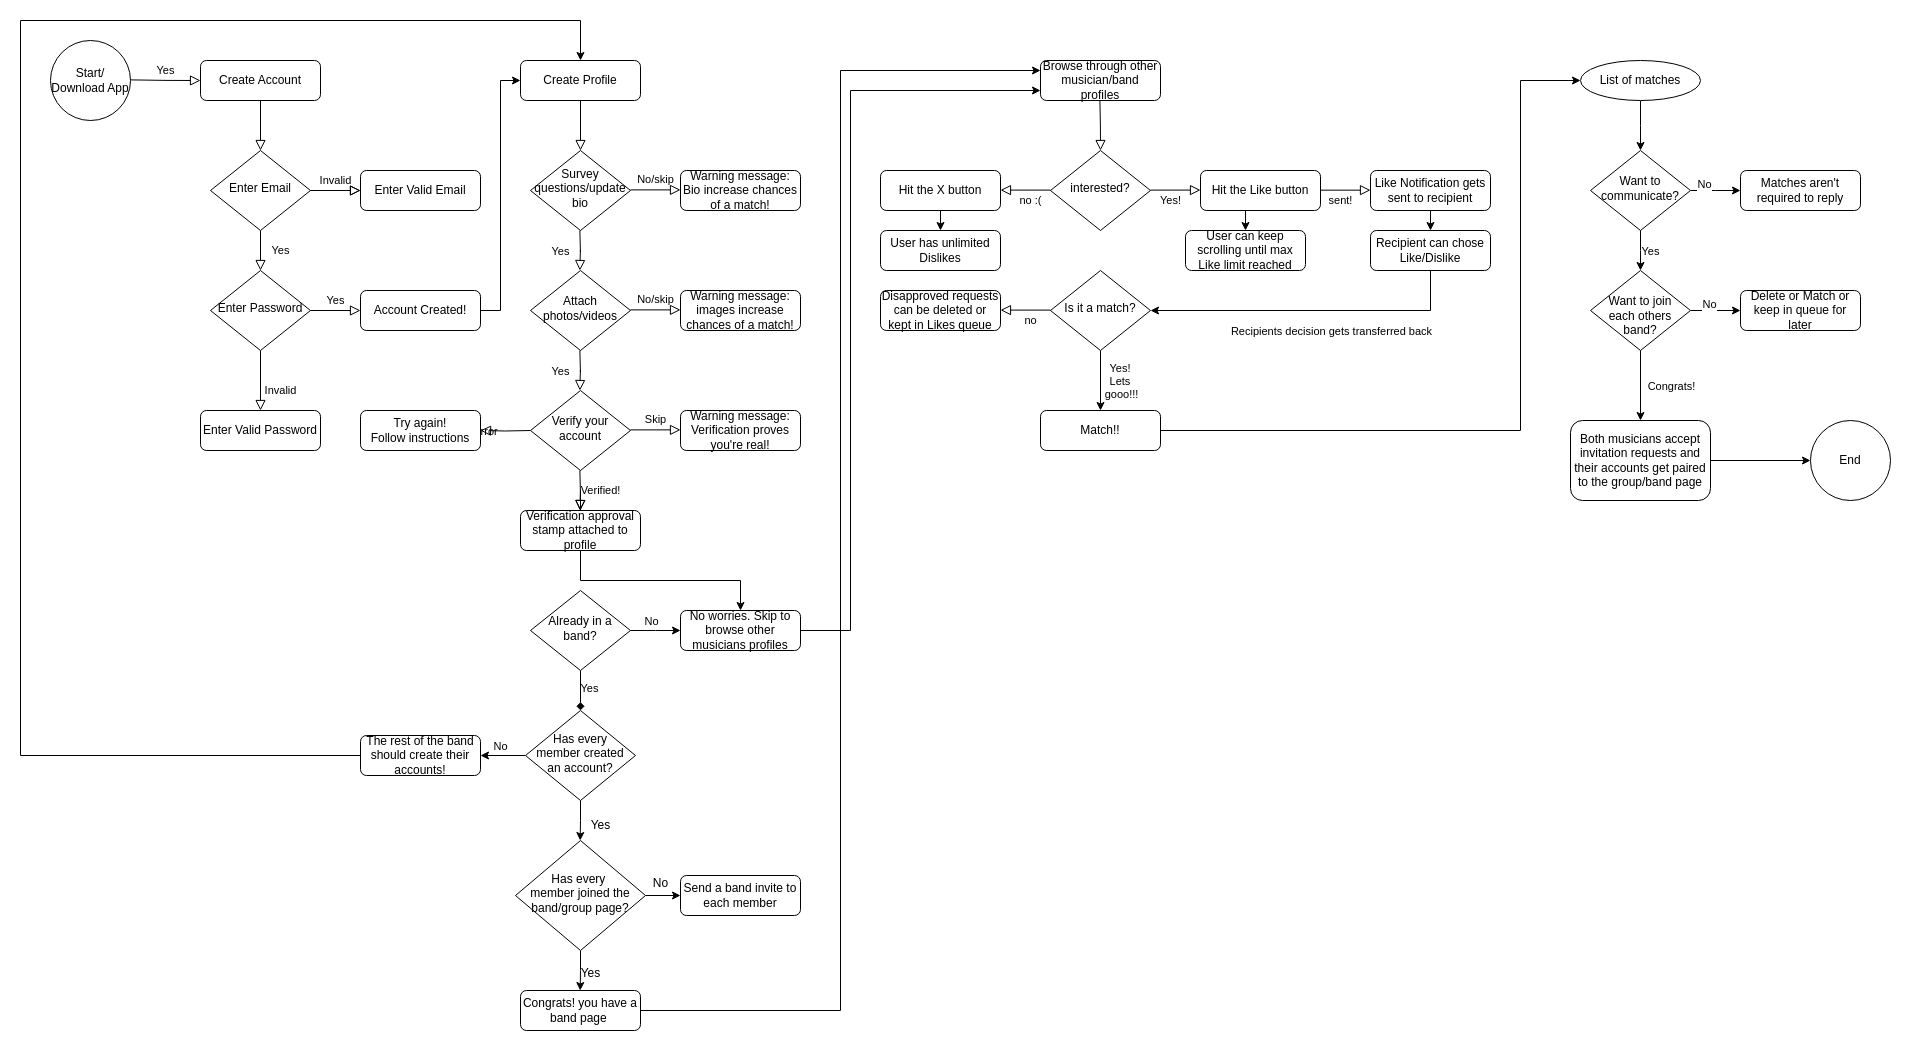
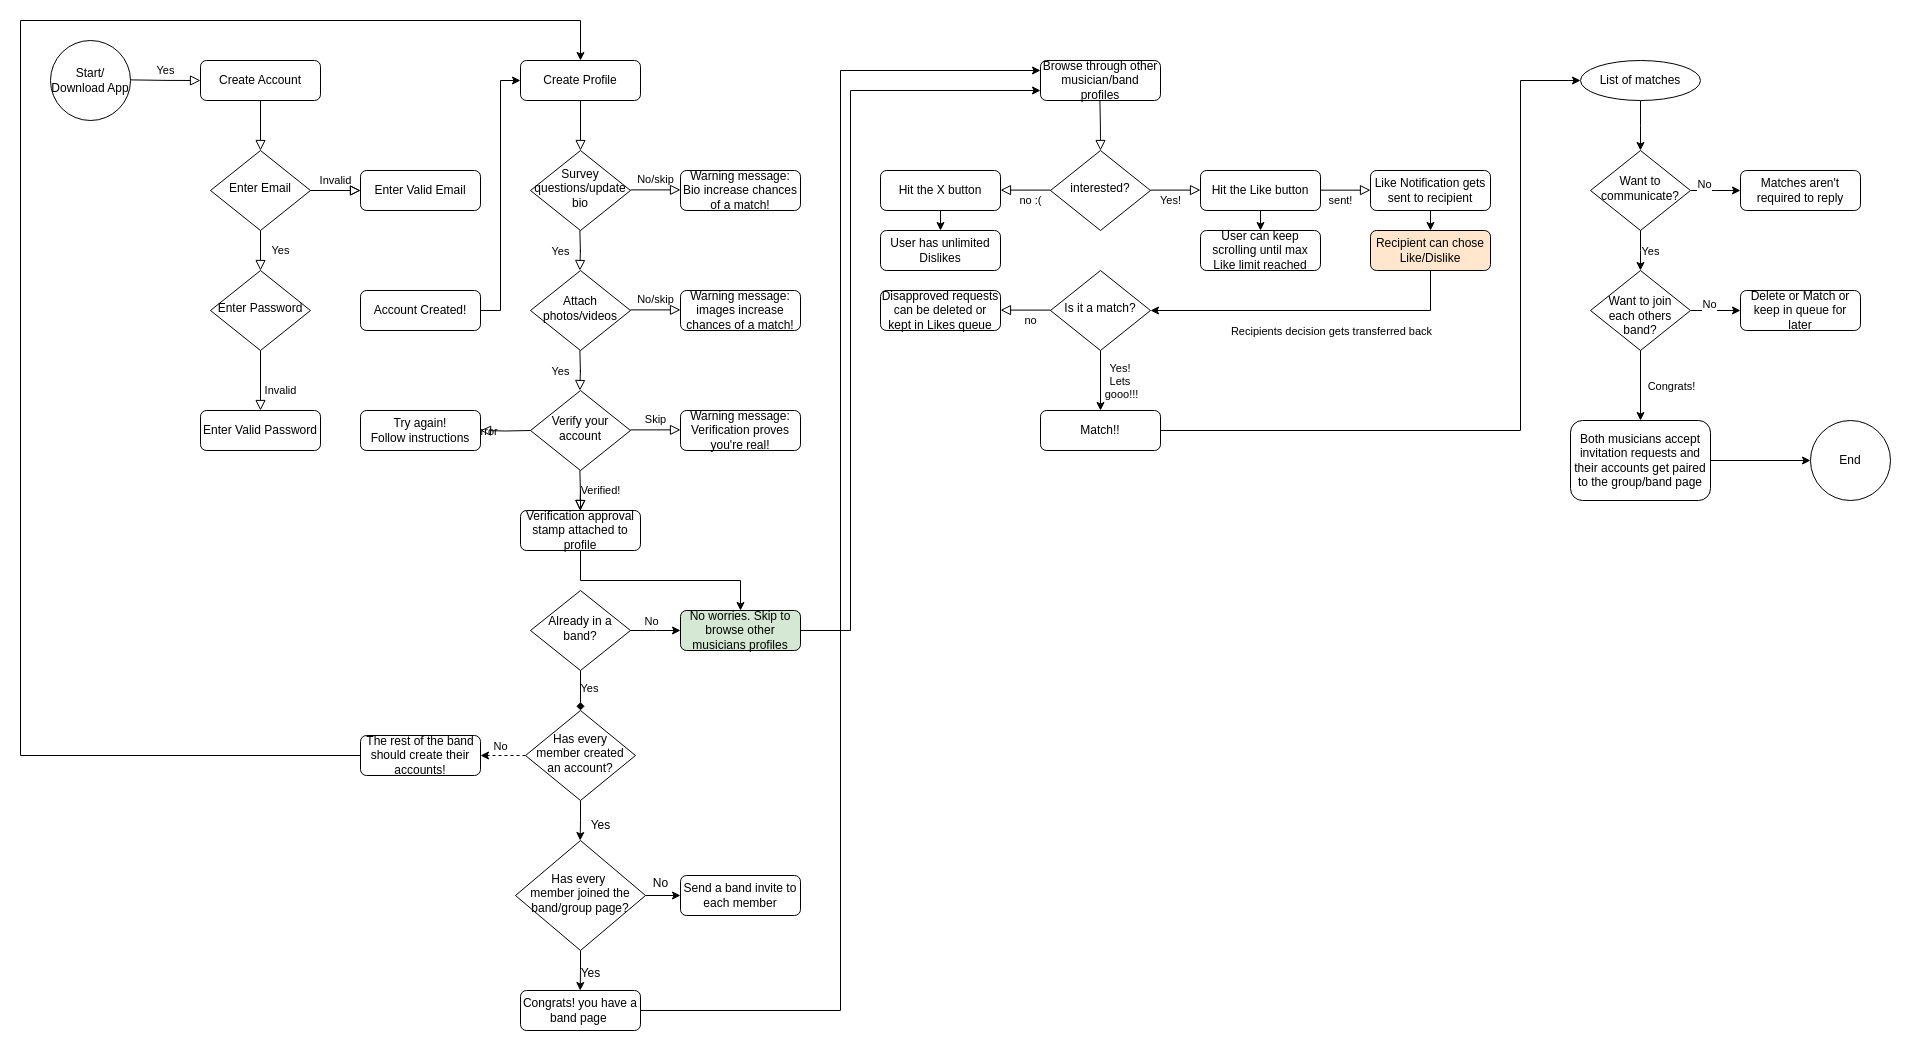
(1246, 251) -> (1261, 251)
(1431, 251) -> (1431, 251)
(330, 311) -> none
(741, 631) -> (741, 631)
(506, 756) -> (506, 756)
